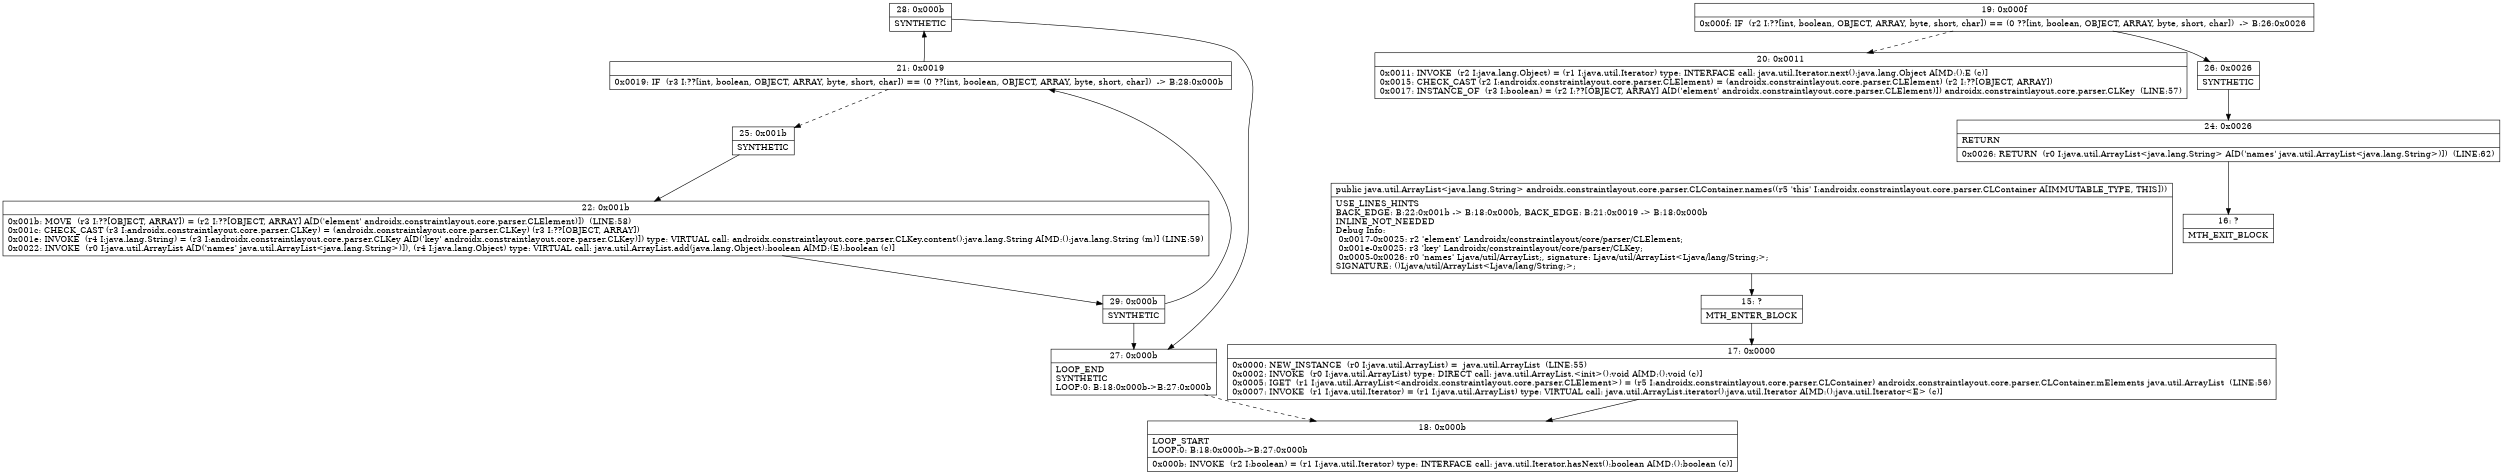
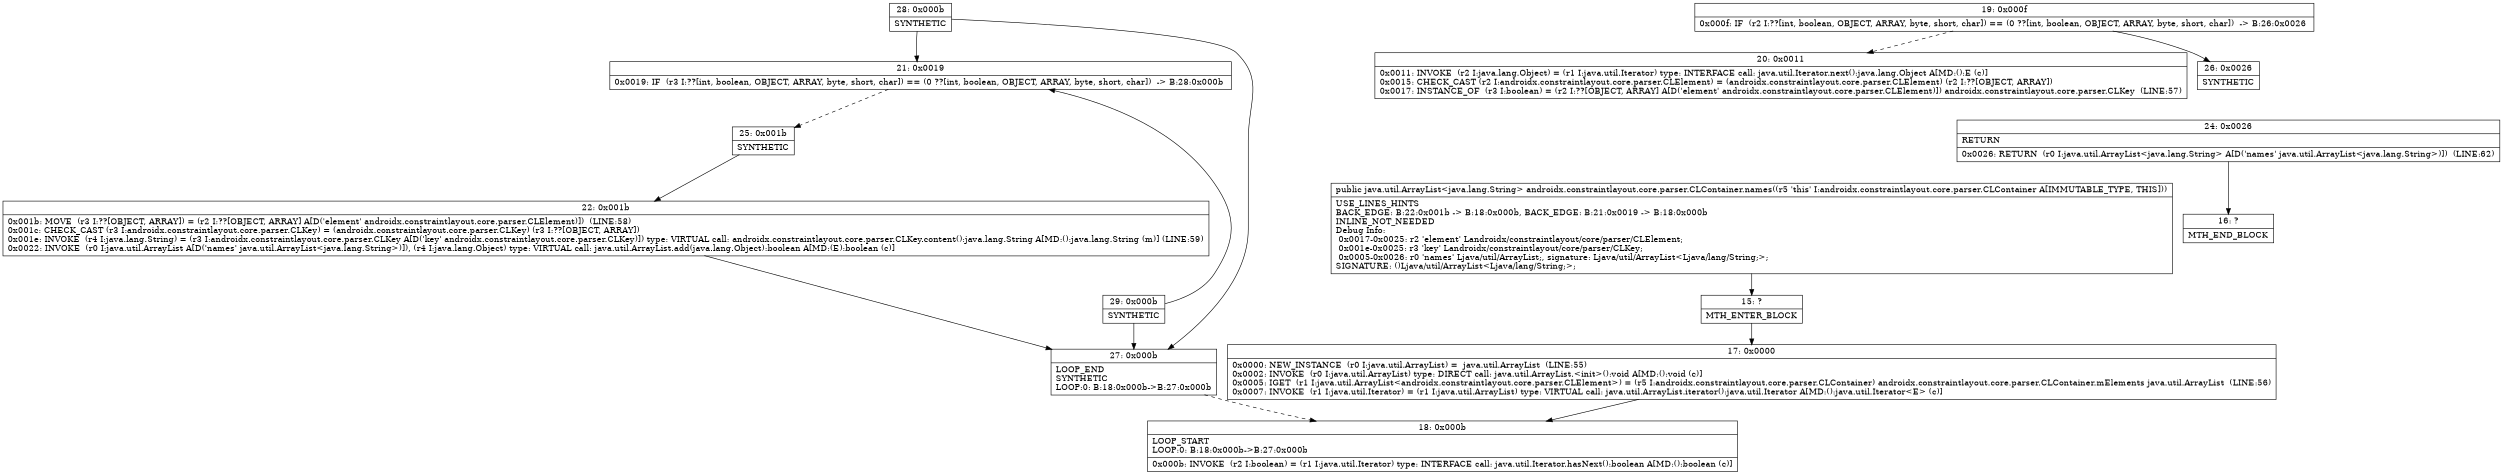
(925, 49) -> (917, 44)
(2228, 102) -> none
(2228, 235) -> (2228, 235)
(939, 279) -> (875, 302)
